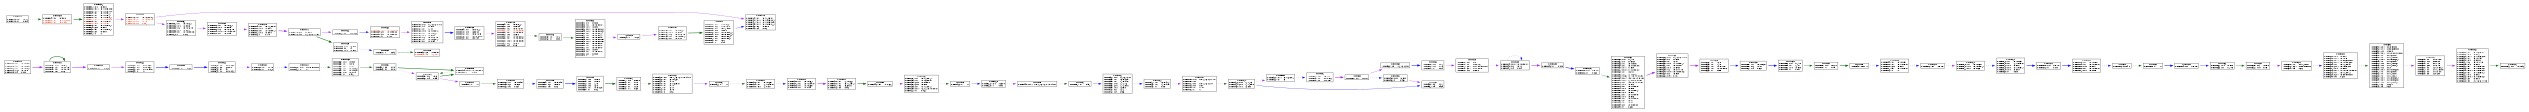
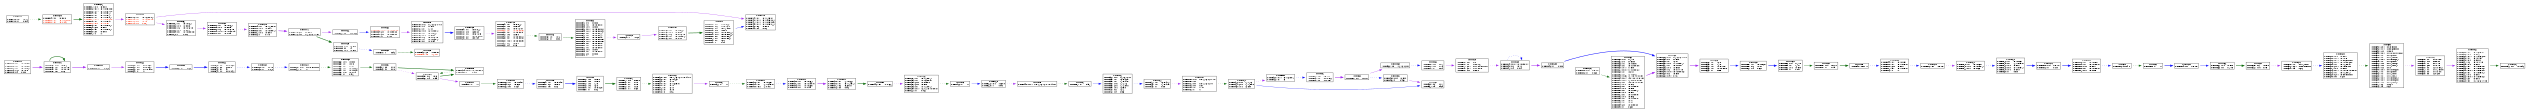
(1415, 65) -> (1415, 65)
(2239, 66) -> (2239, 66)
(242, 67) -> (242, 67)
(1568, 68) -> (1608, 52)
